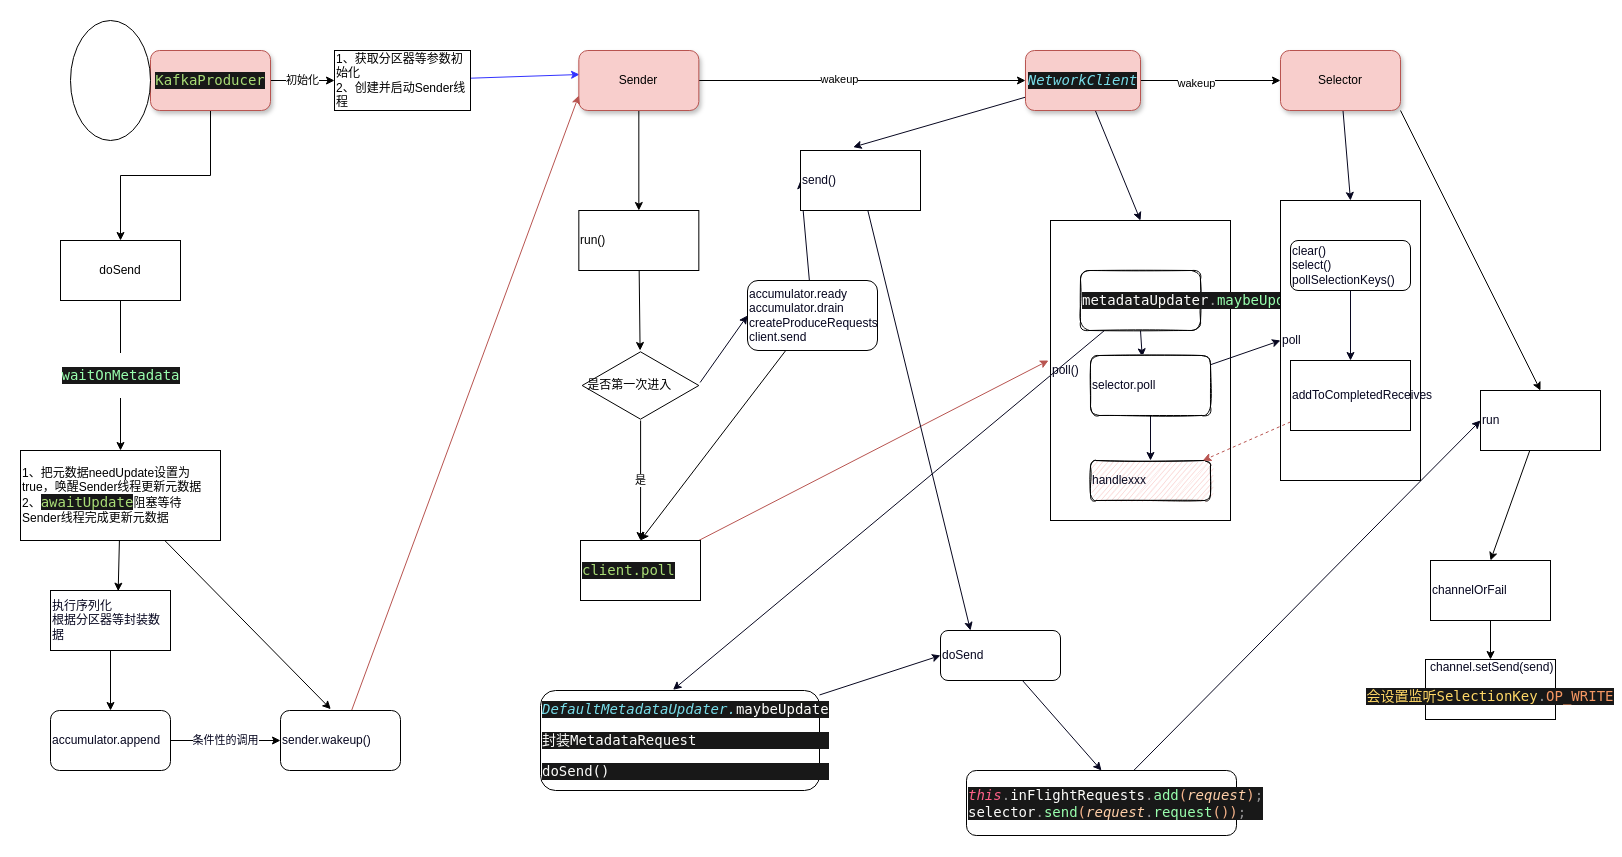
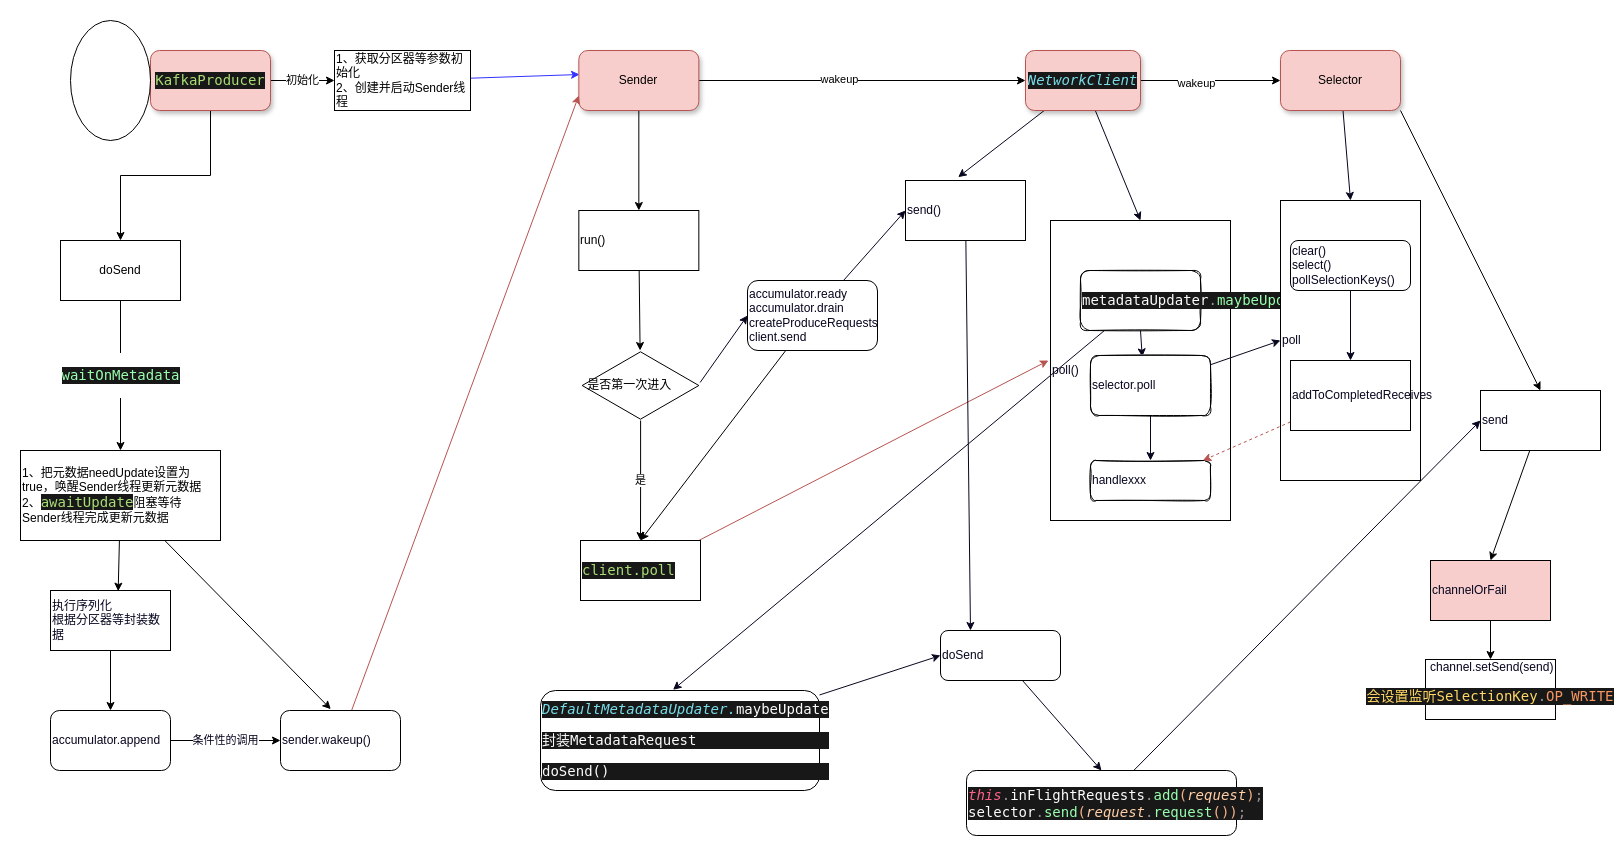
(861, 181) -> (966, 211)
(1493, 421) -> (1496, 421)
(1151, 481) -> (1151, 481)
(1491, 591) -> (1491, 591)
